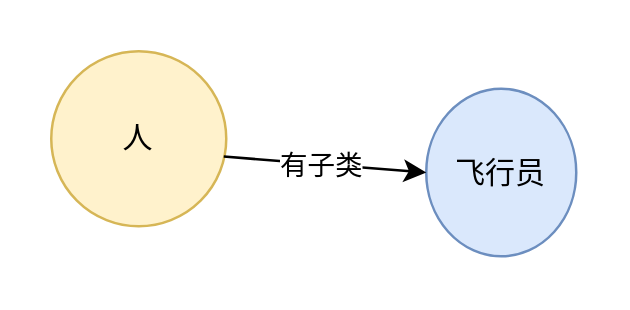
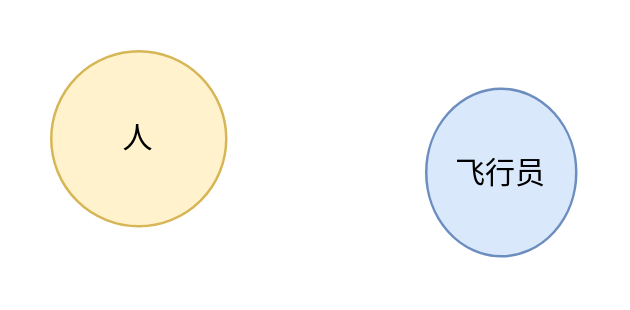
(317, 164) -> none
